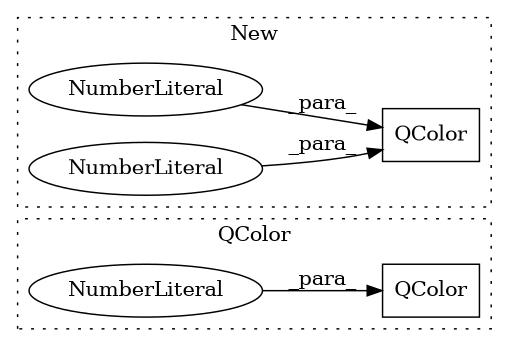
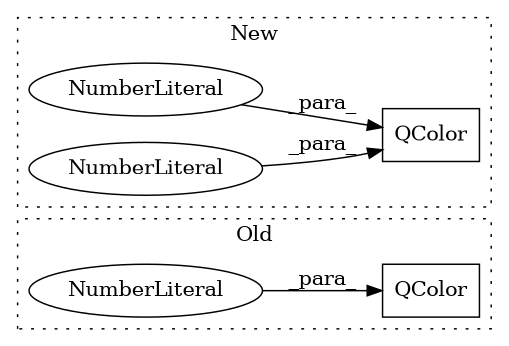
(254, 236) -> (254, 236)
